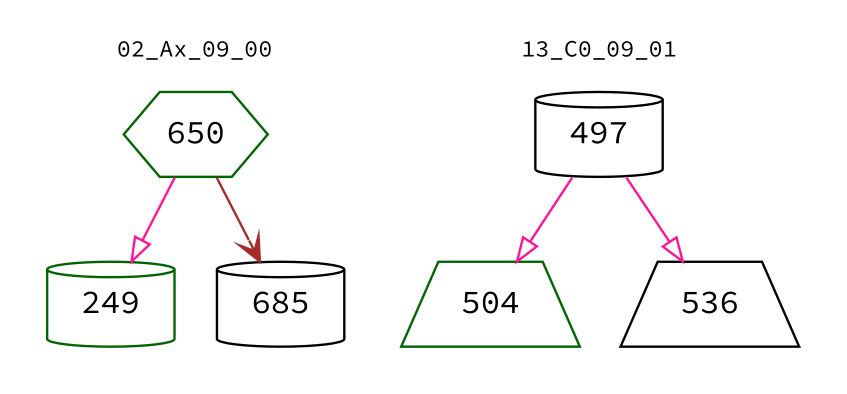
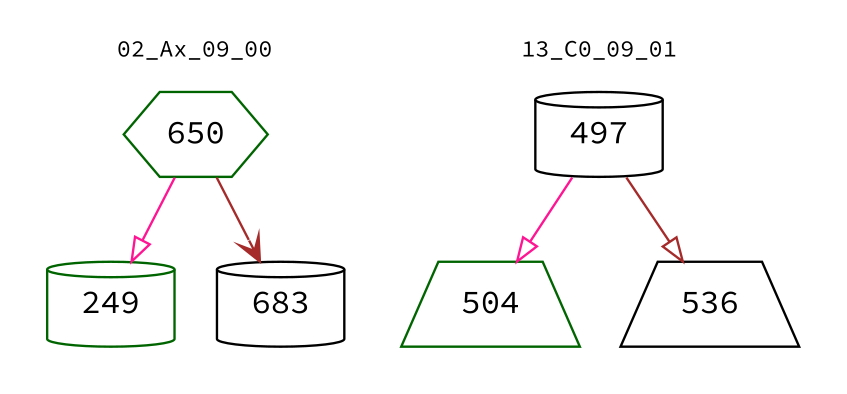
(648, 210) -> (648, 210)
(281, 304) -> (281, 304)
